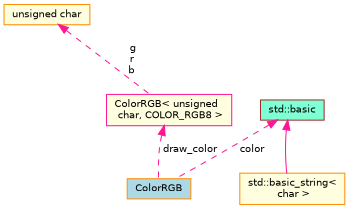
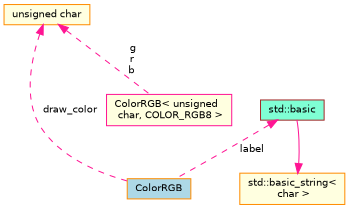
(251, 149) -> (251, 149)
(286, 152) -> (299, 142)
(159, 157) -> (43, 130)
